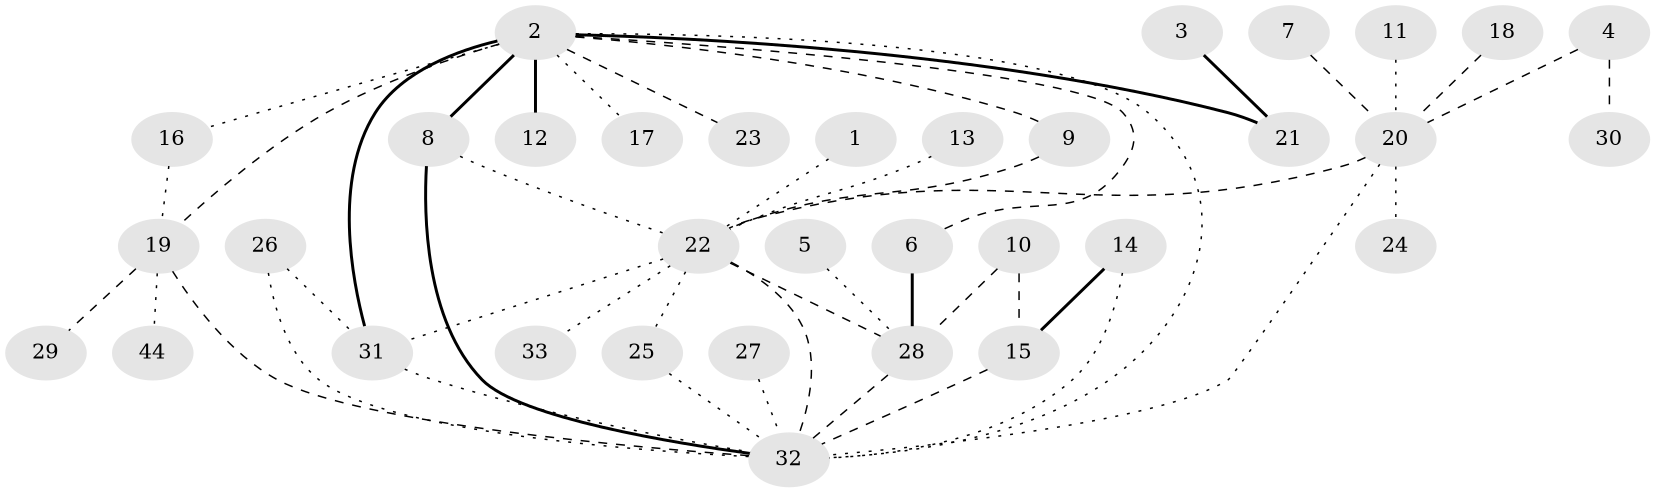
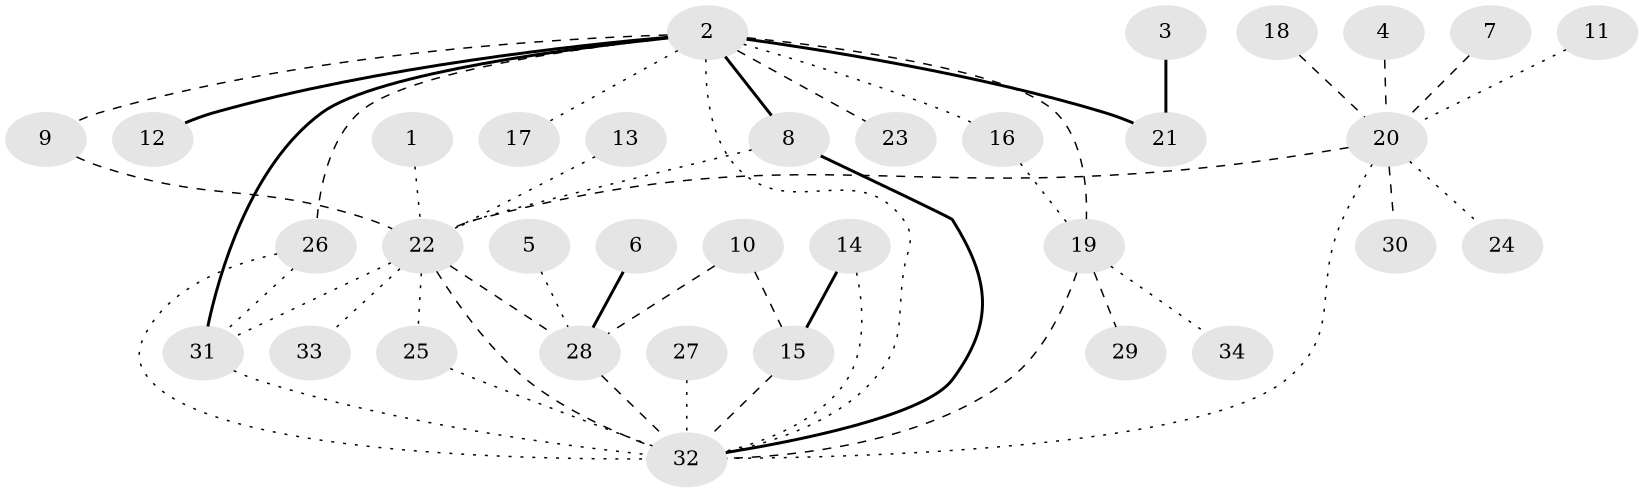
(1019, 81) -> (390, 95)
(1609, 86) -> (1391, 193)
(153, 353) -> (1233, 353)
